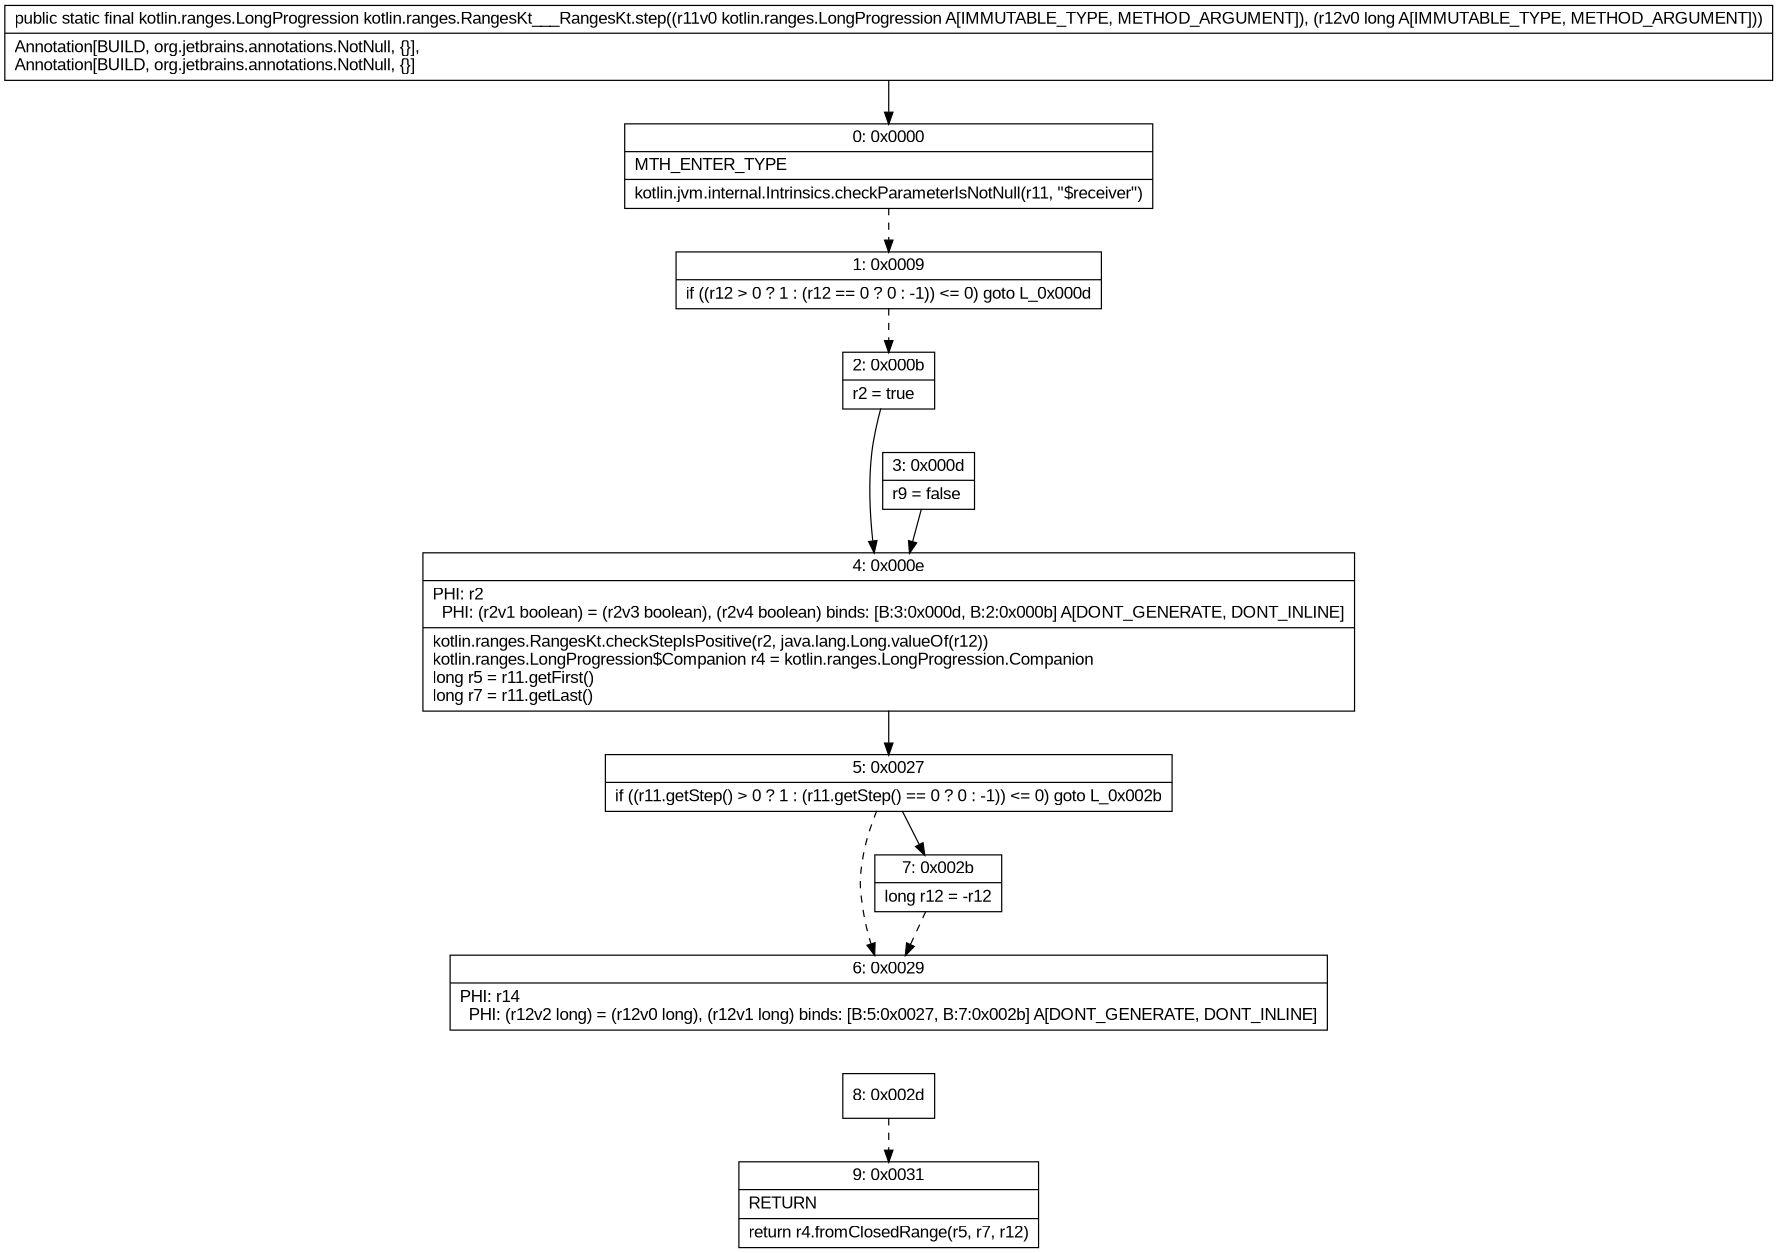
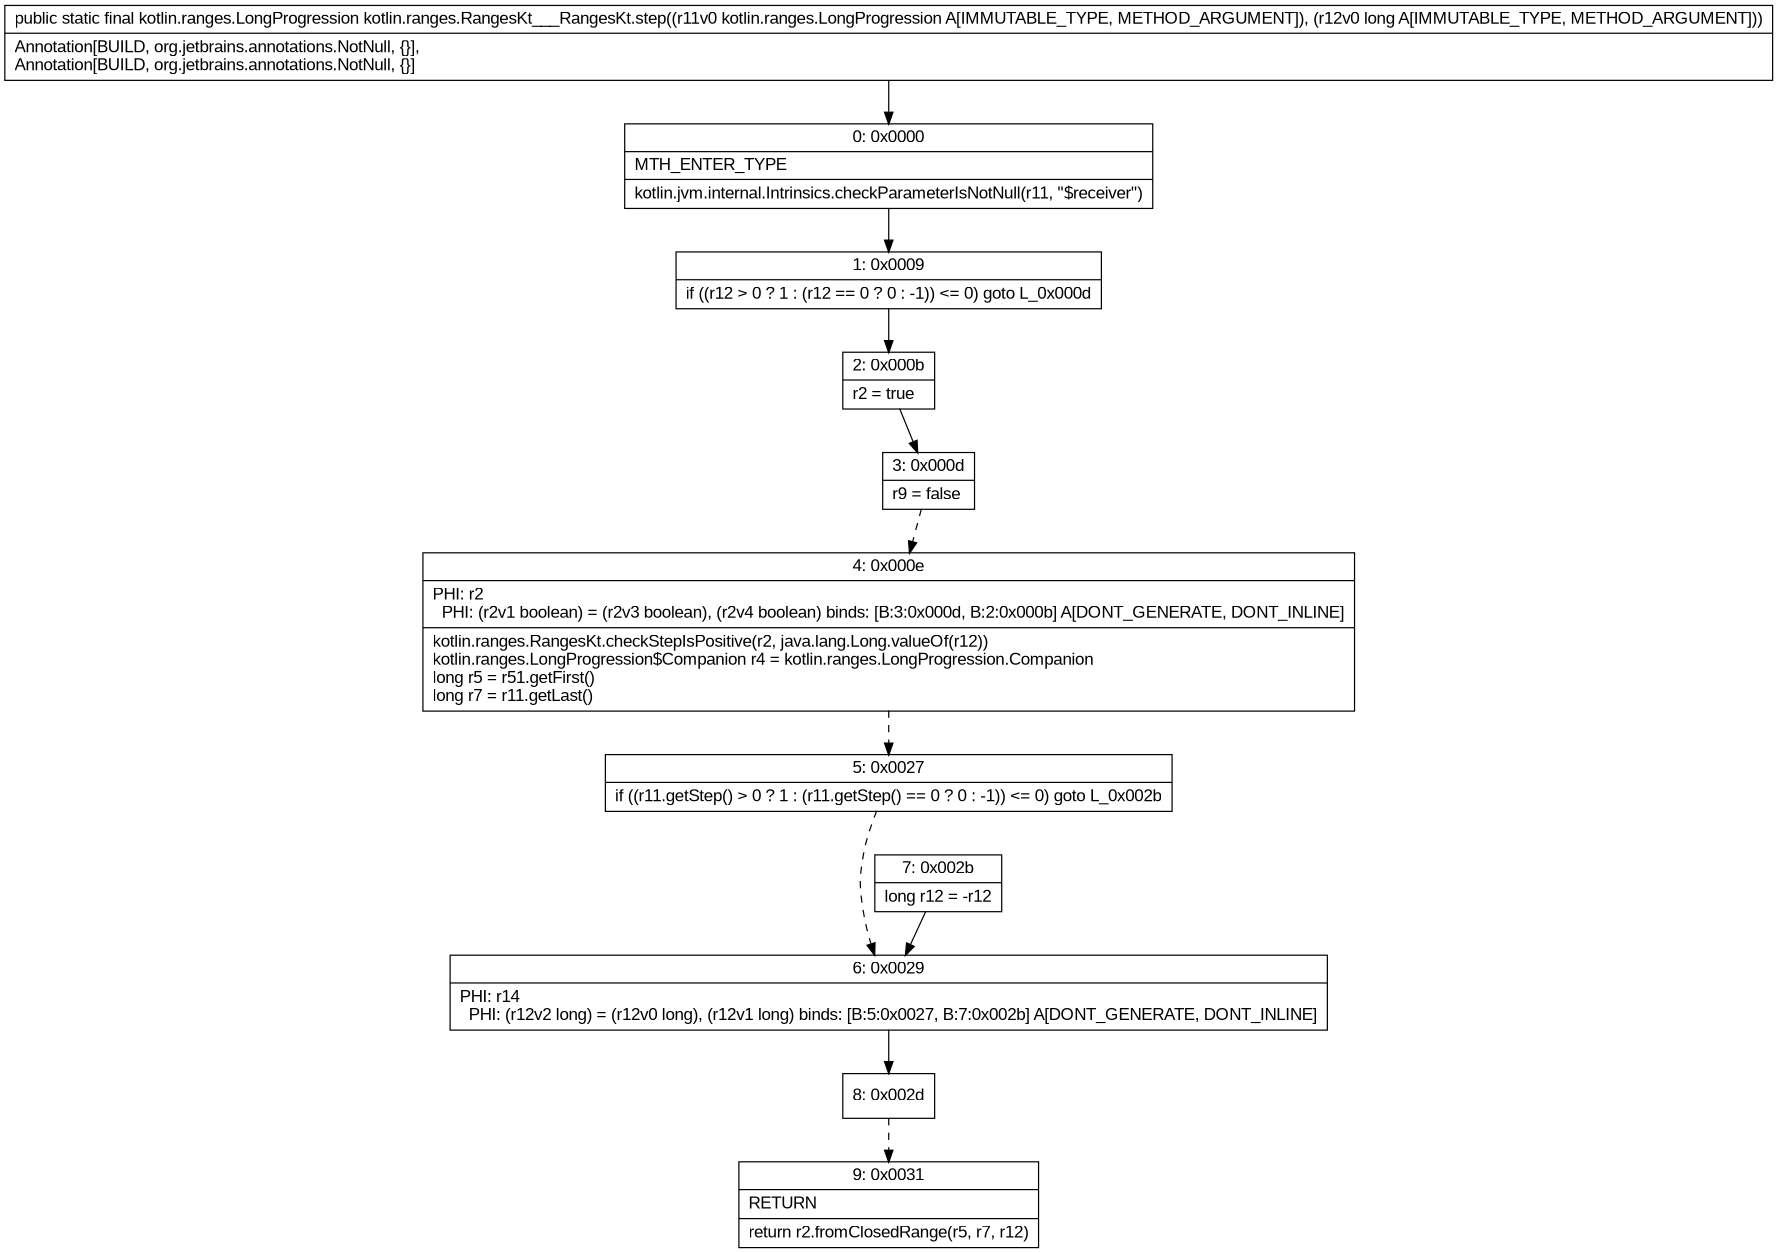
(889, 224) -> (889, 224)
(889, 324) -> (889, 324)
(870, 474) -> (906, 425)
(917, 525) -> (917, 525)
(514, 678) -> (514, 678)
(889, 727) -> (889, 727)
(911, 828) -> none
(918, 928) -> (918, 928)
none -> (889, 1046)
(889, 1232) -> (889, 1232)
